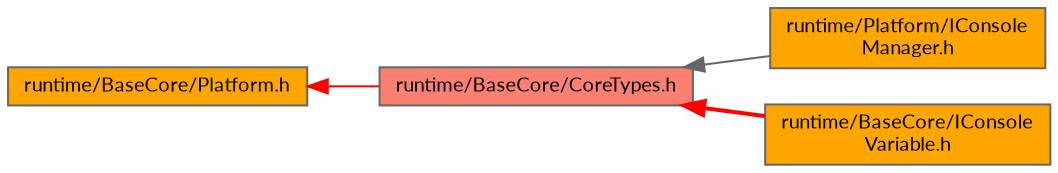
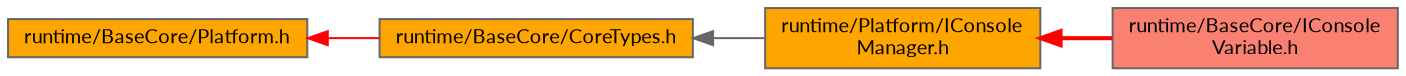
(536, 86) -> (536, 38)
(735, 112) -> (1087, 38)
(908, 135) -> (1255, 38)
